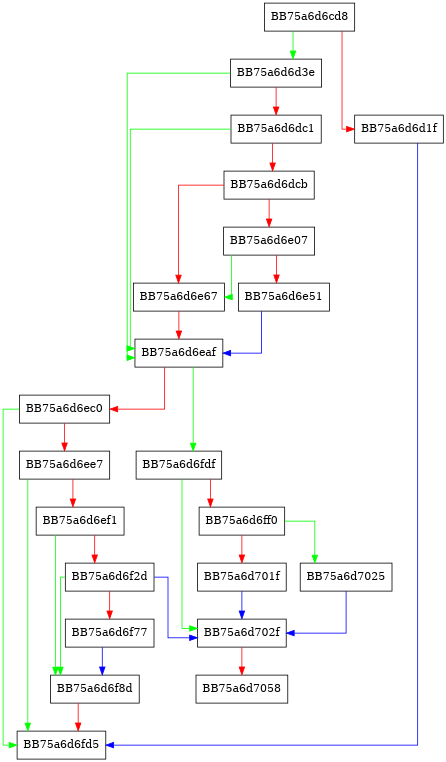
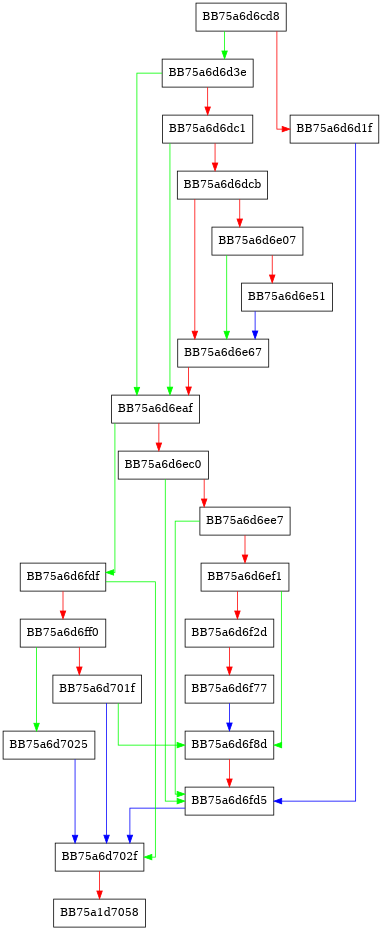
(262, 348) -> (255, 321)
(168, 611) -> (144, 808)
(60, 620) -> (127, 745)
(242, 689) -> (100, 913)
